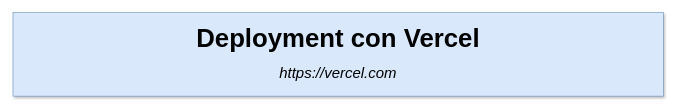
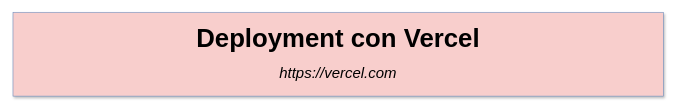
(338, 54) -> (338, 54)
